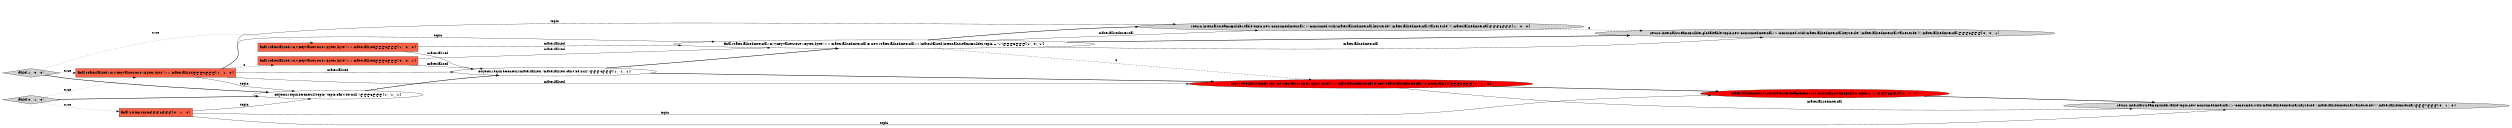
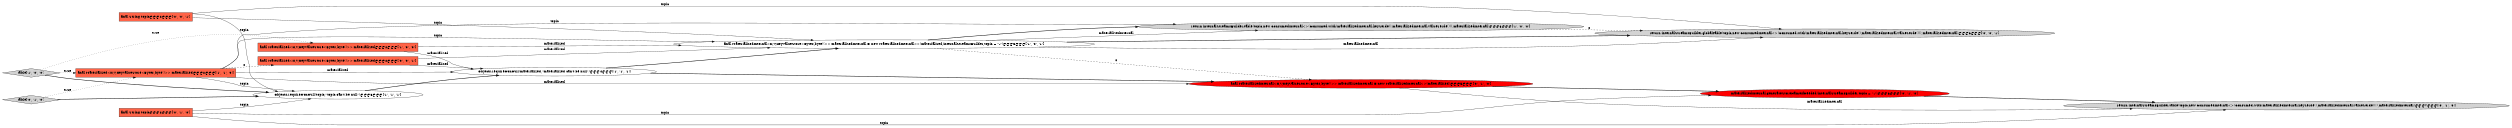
none -> (156, 17)
(79, 108) -> none
